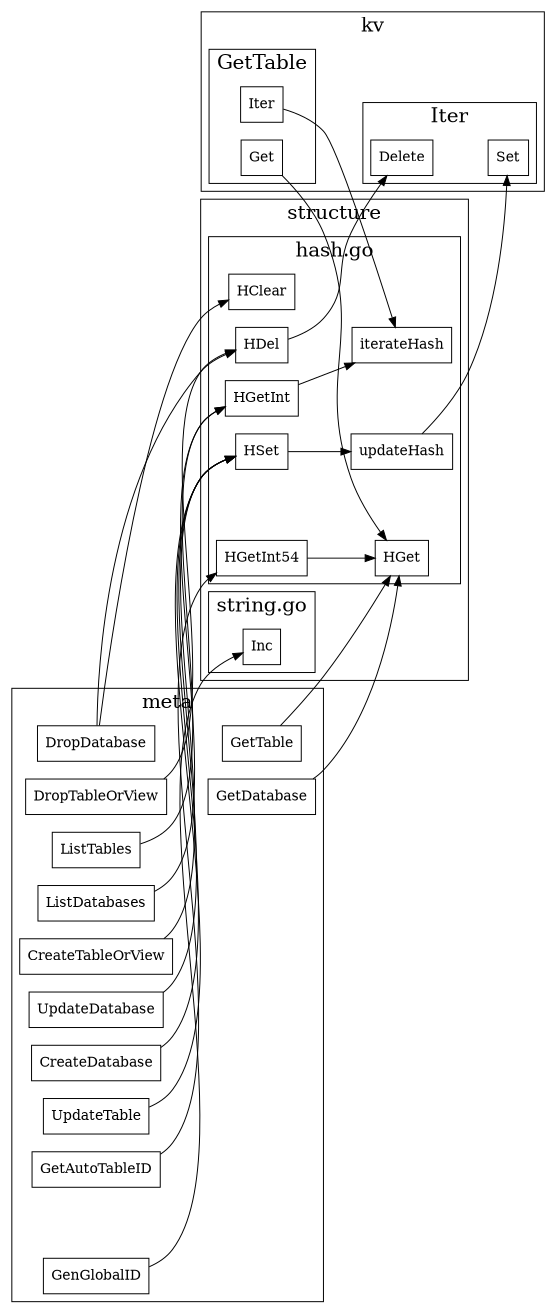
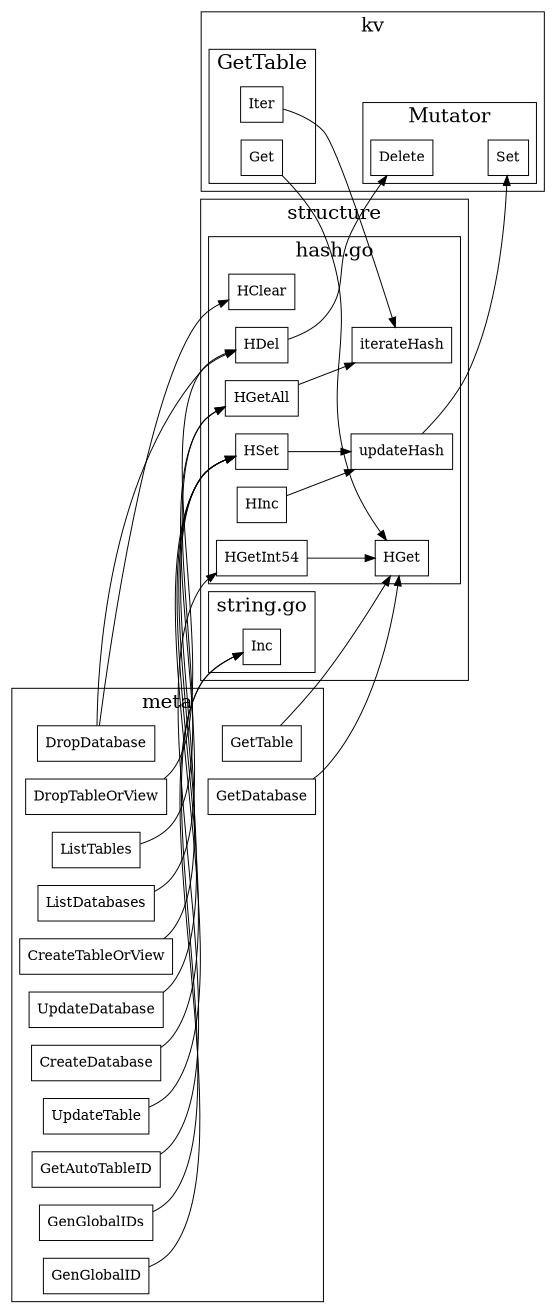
(450, 117) -> (450, 117)
(262, 398) -> (262, 398)
none -> (262, 505)
none -> (96, 1223)
